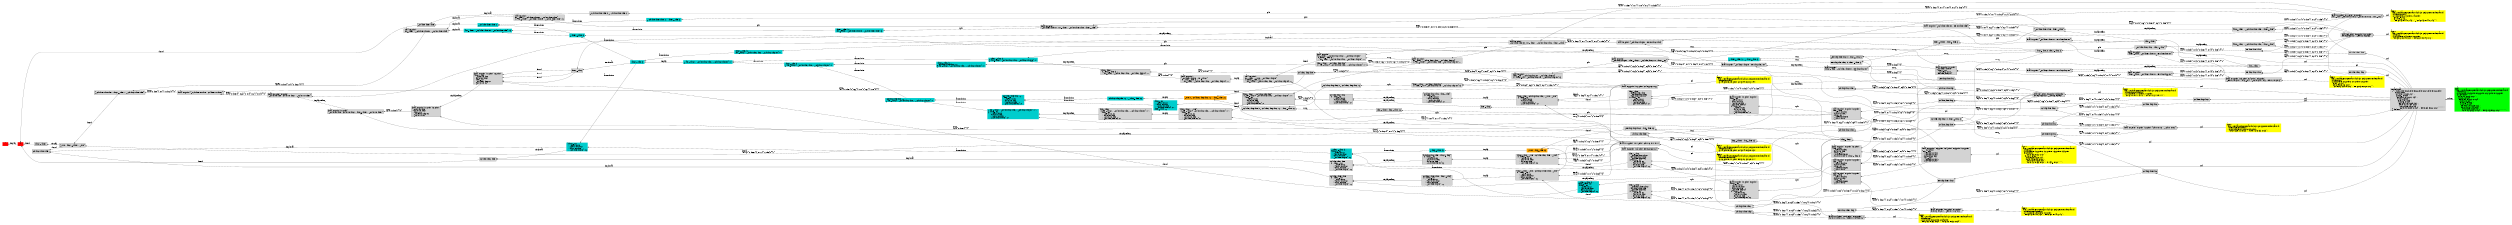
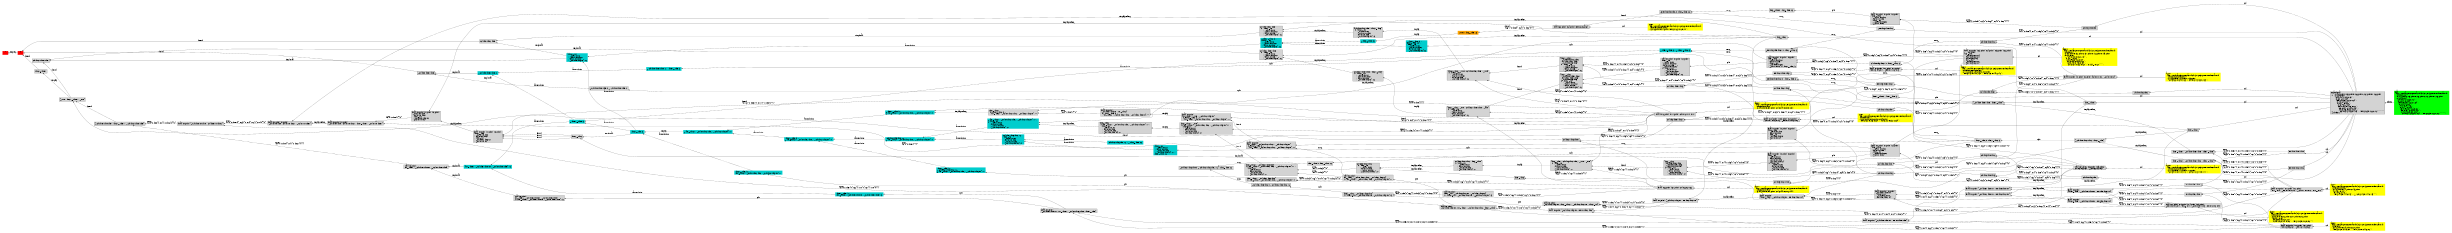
(1205, 98) -> none
(1582, 136) -> (1624, 19)
